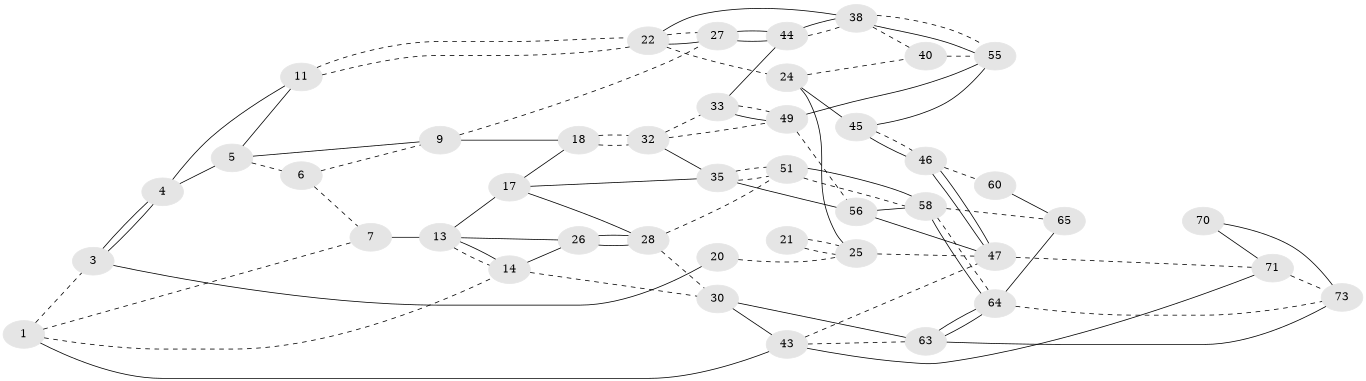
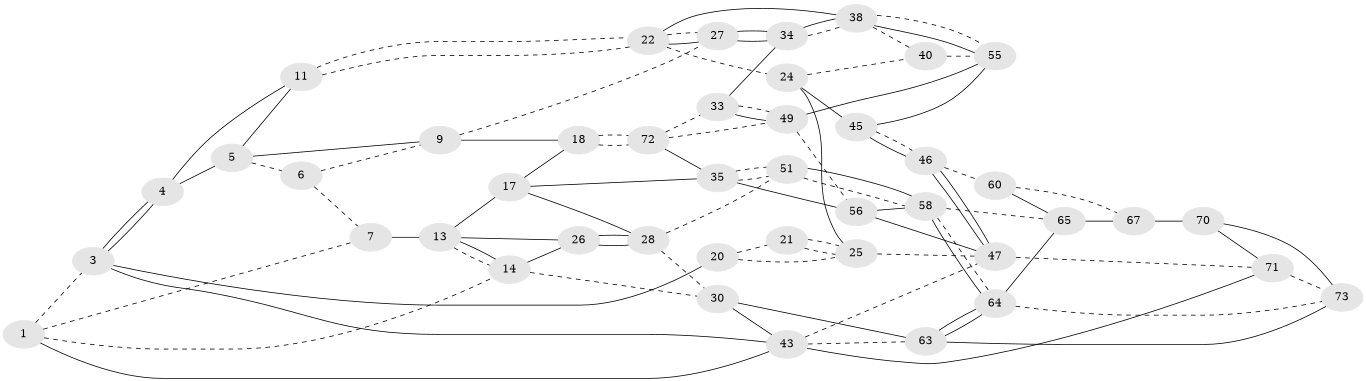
(787, 36) -> (787, 36)
(648, 140) -> (648, 140)
none -> (1134, 221)
none -> (752, 249)
none -> (435, 334)
